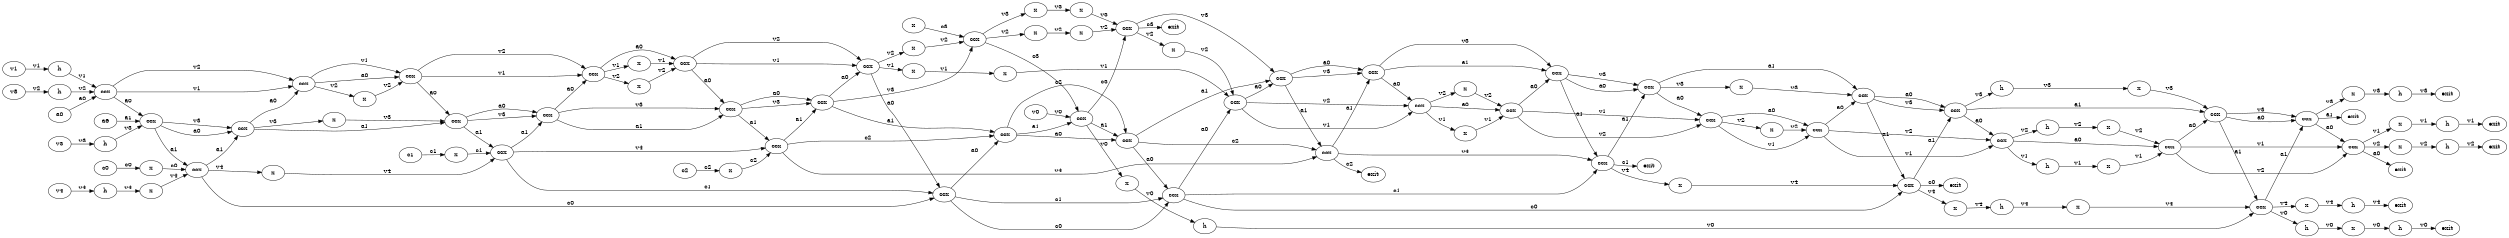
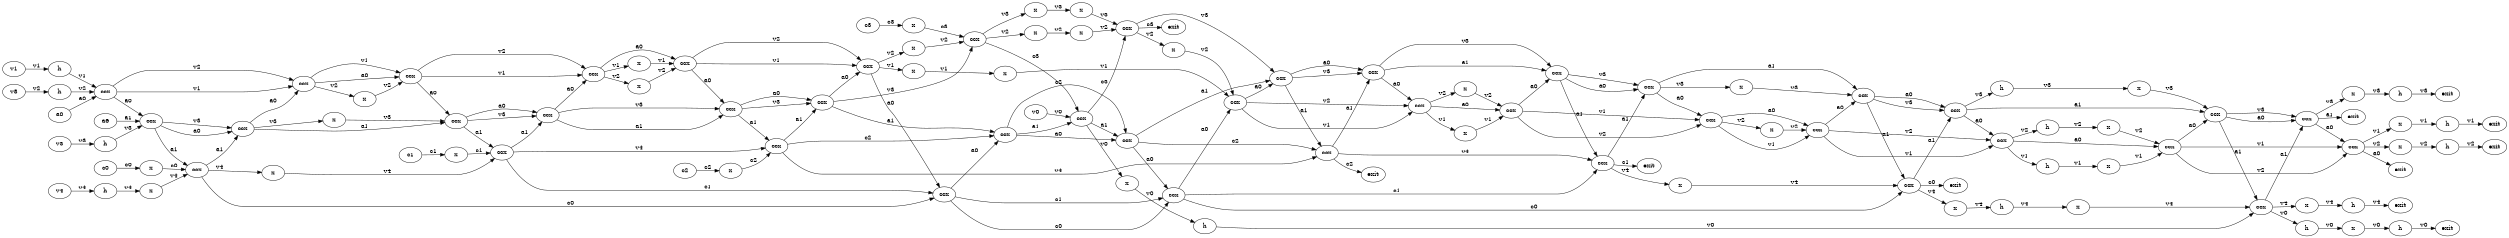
none -> (868, 25)
